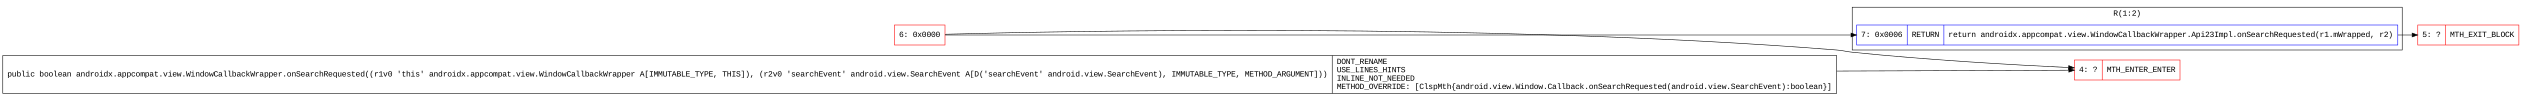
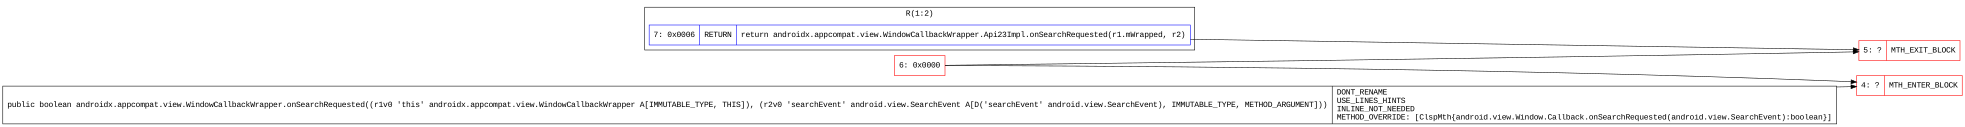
(1398, 35) -> (1399, 59)
(2141, 70) -> (1923, 85)
